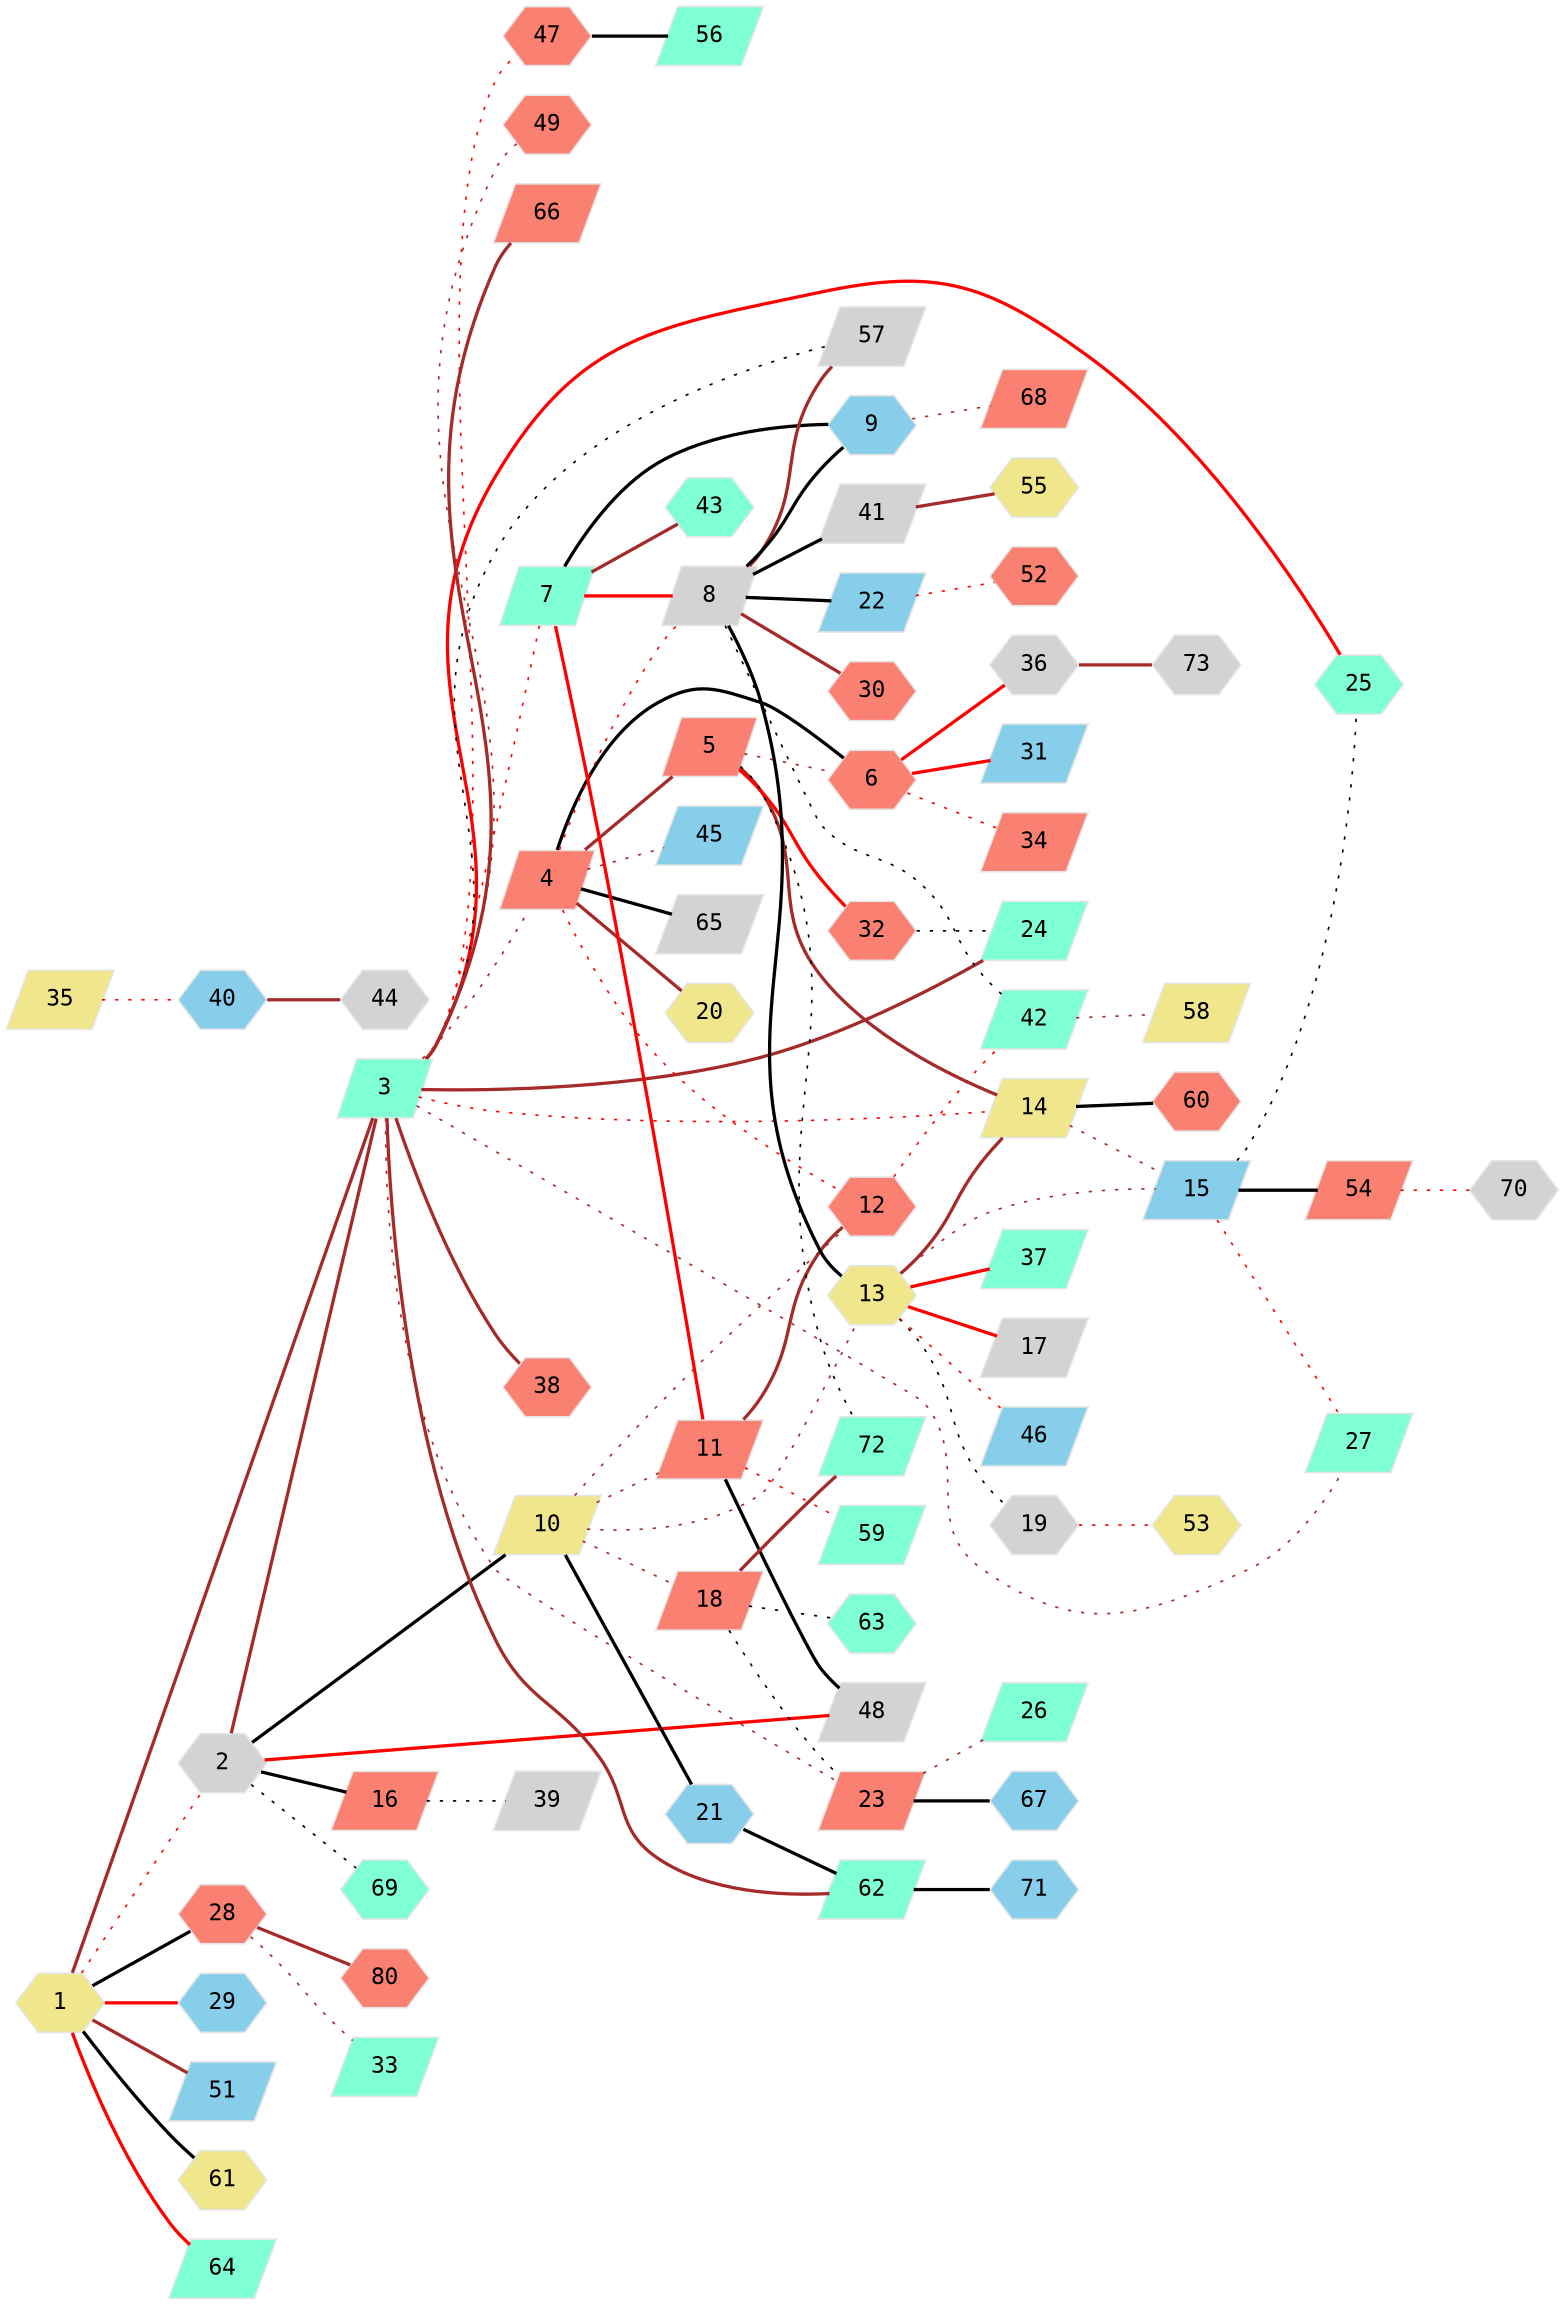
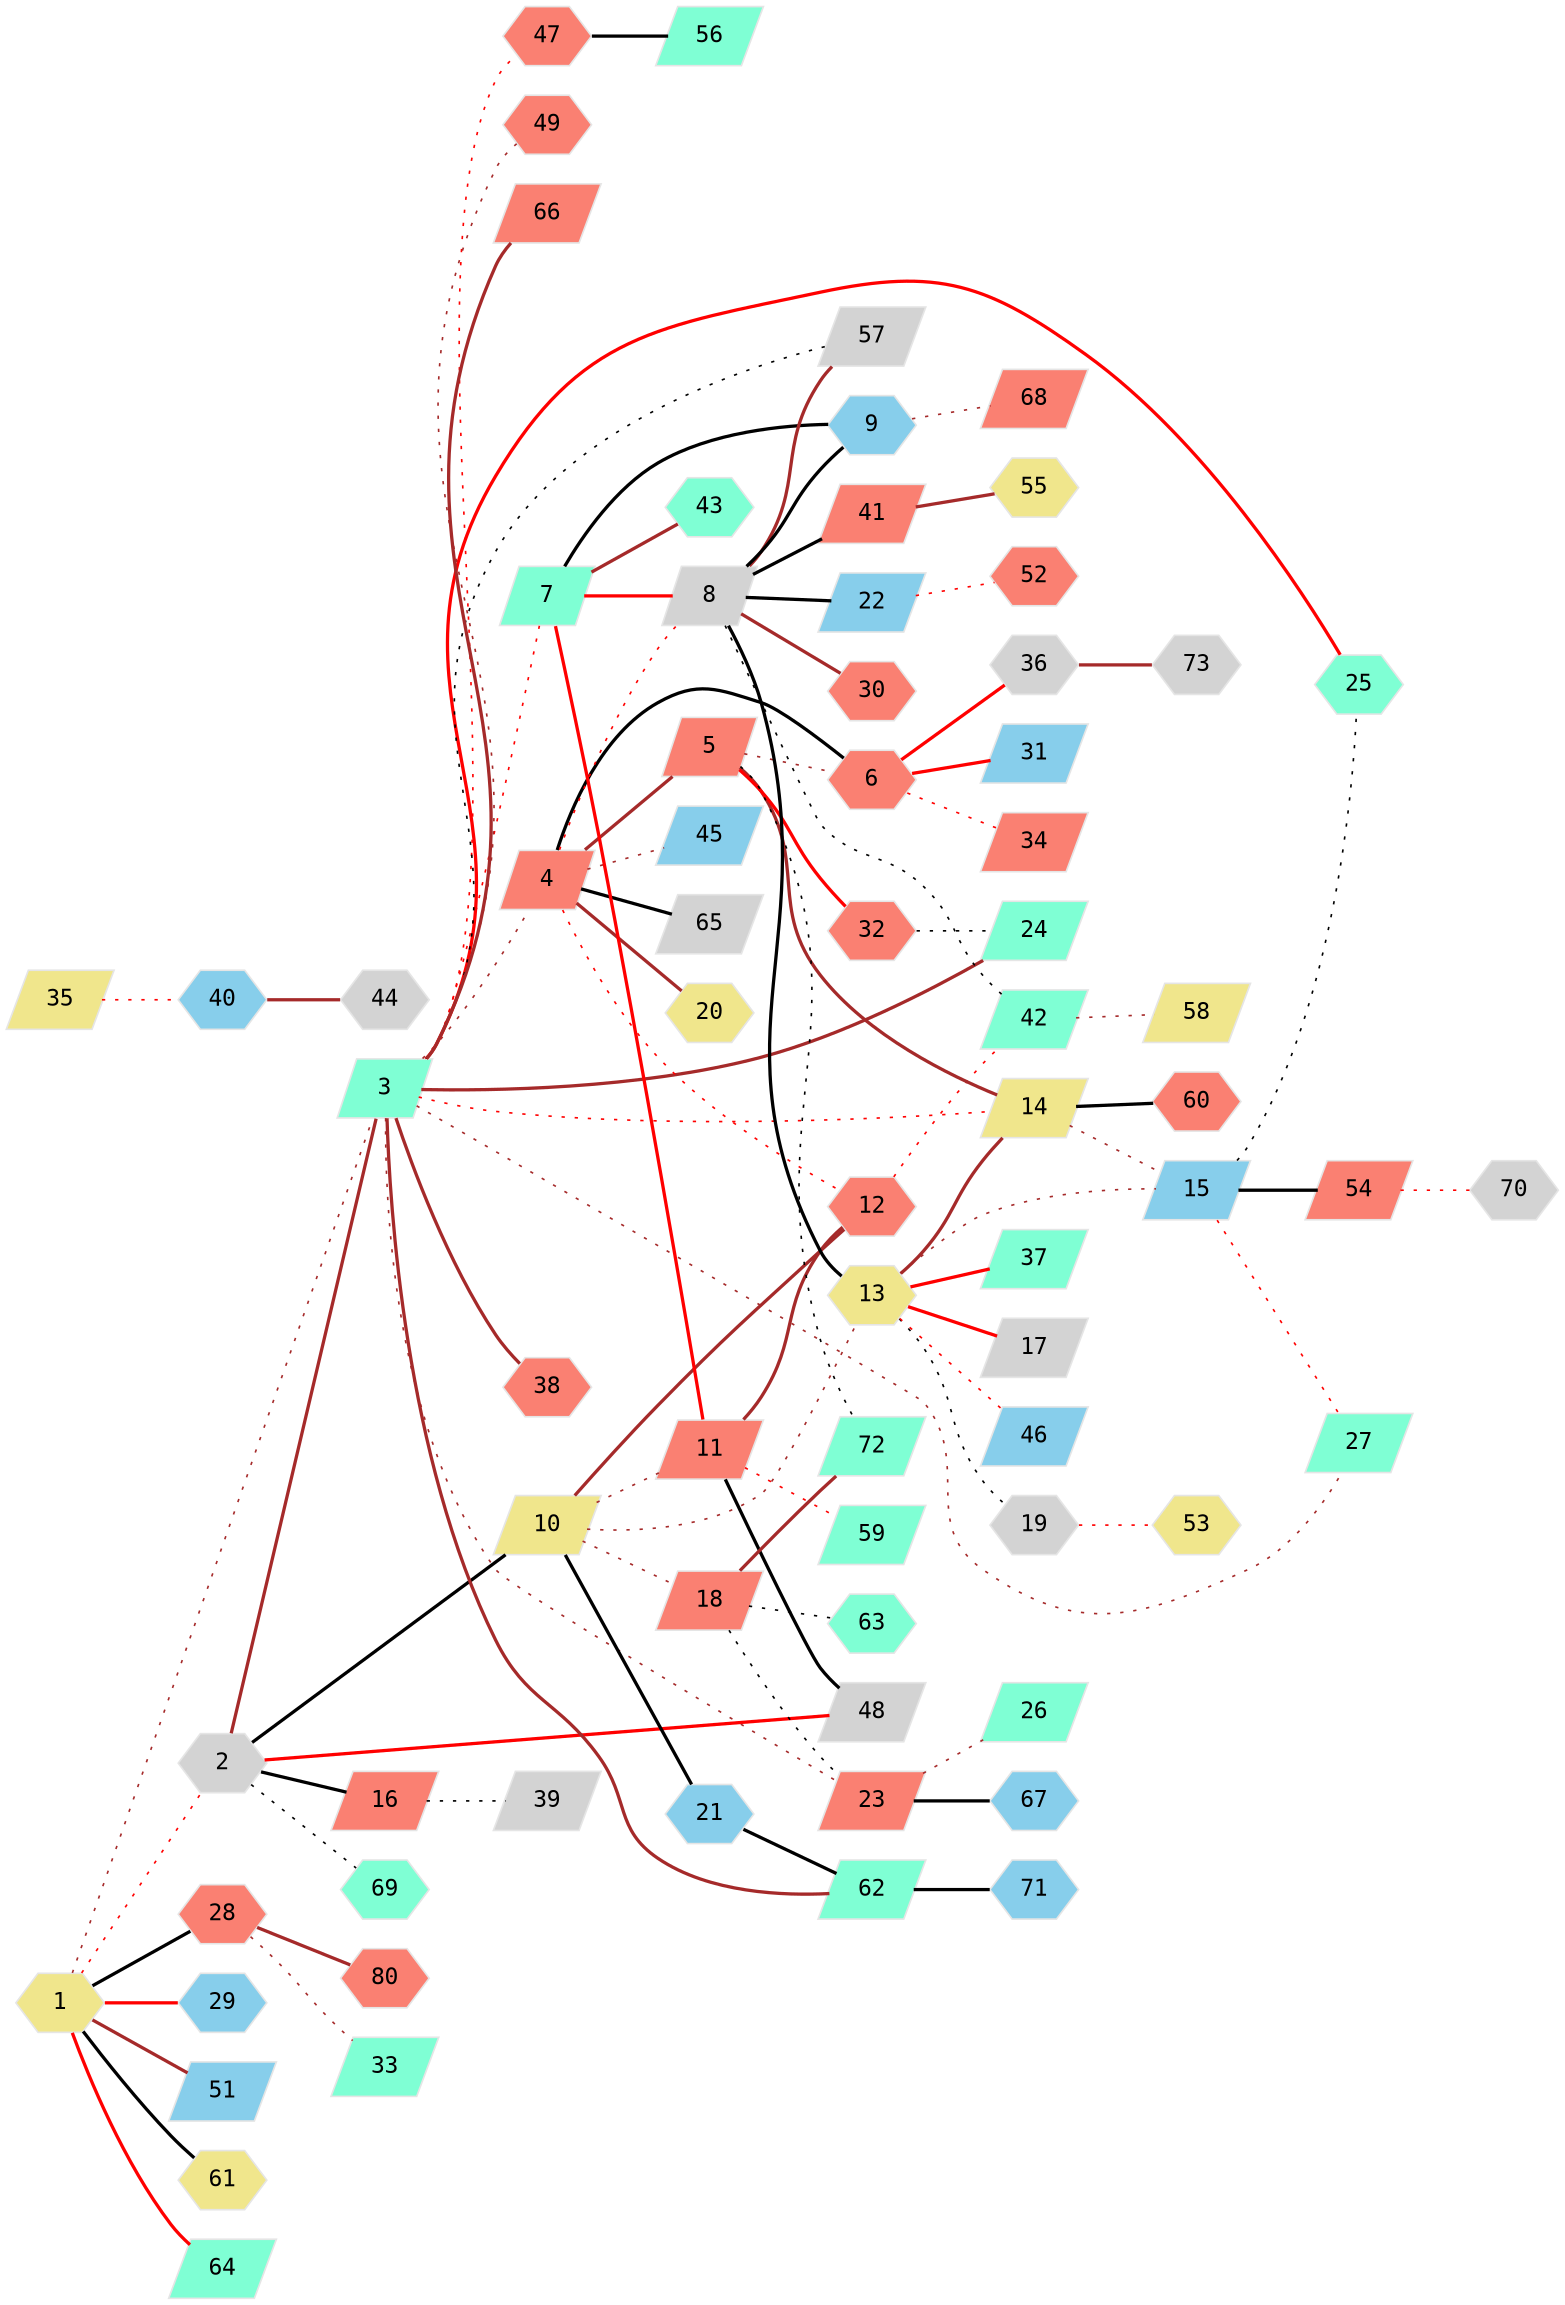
(872, 514) -> (872, 514)
(705, 1358) -> (705, 1358)
(223, 1546) -> (223, 1546)
